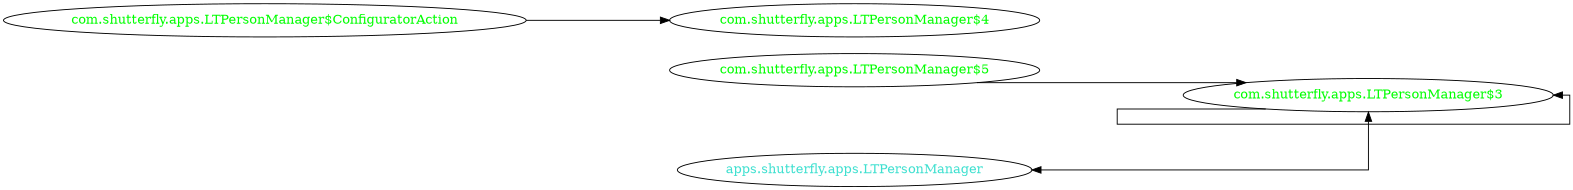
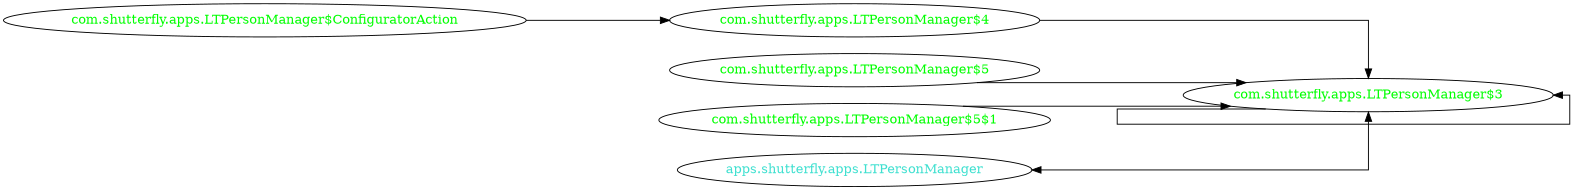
none -> (1228, 20)
none -> (855, 120)
